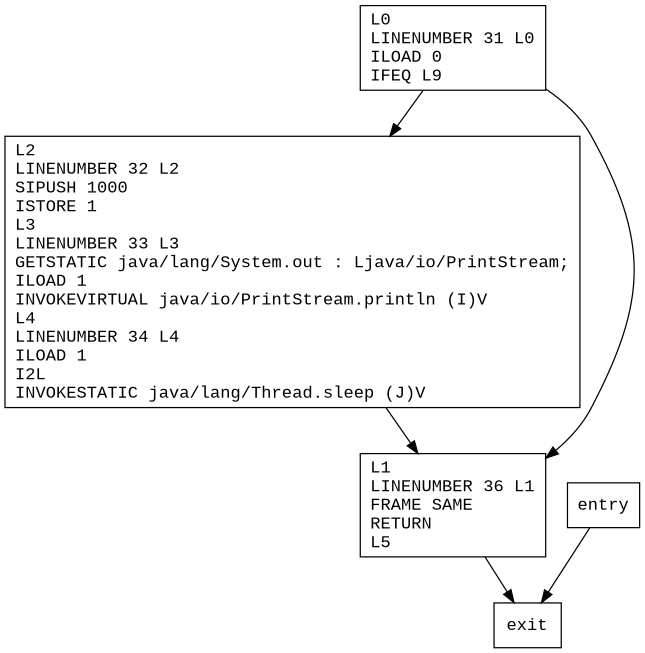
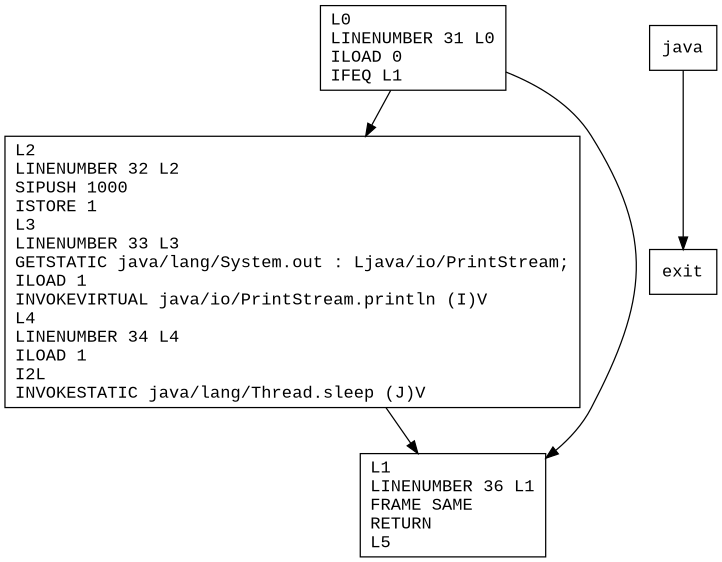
(453, 48) -> (413, 48)
(604, 505) -> (683, 48)
(496, 574) -> none
